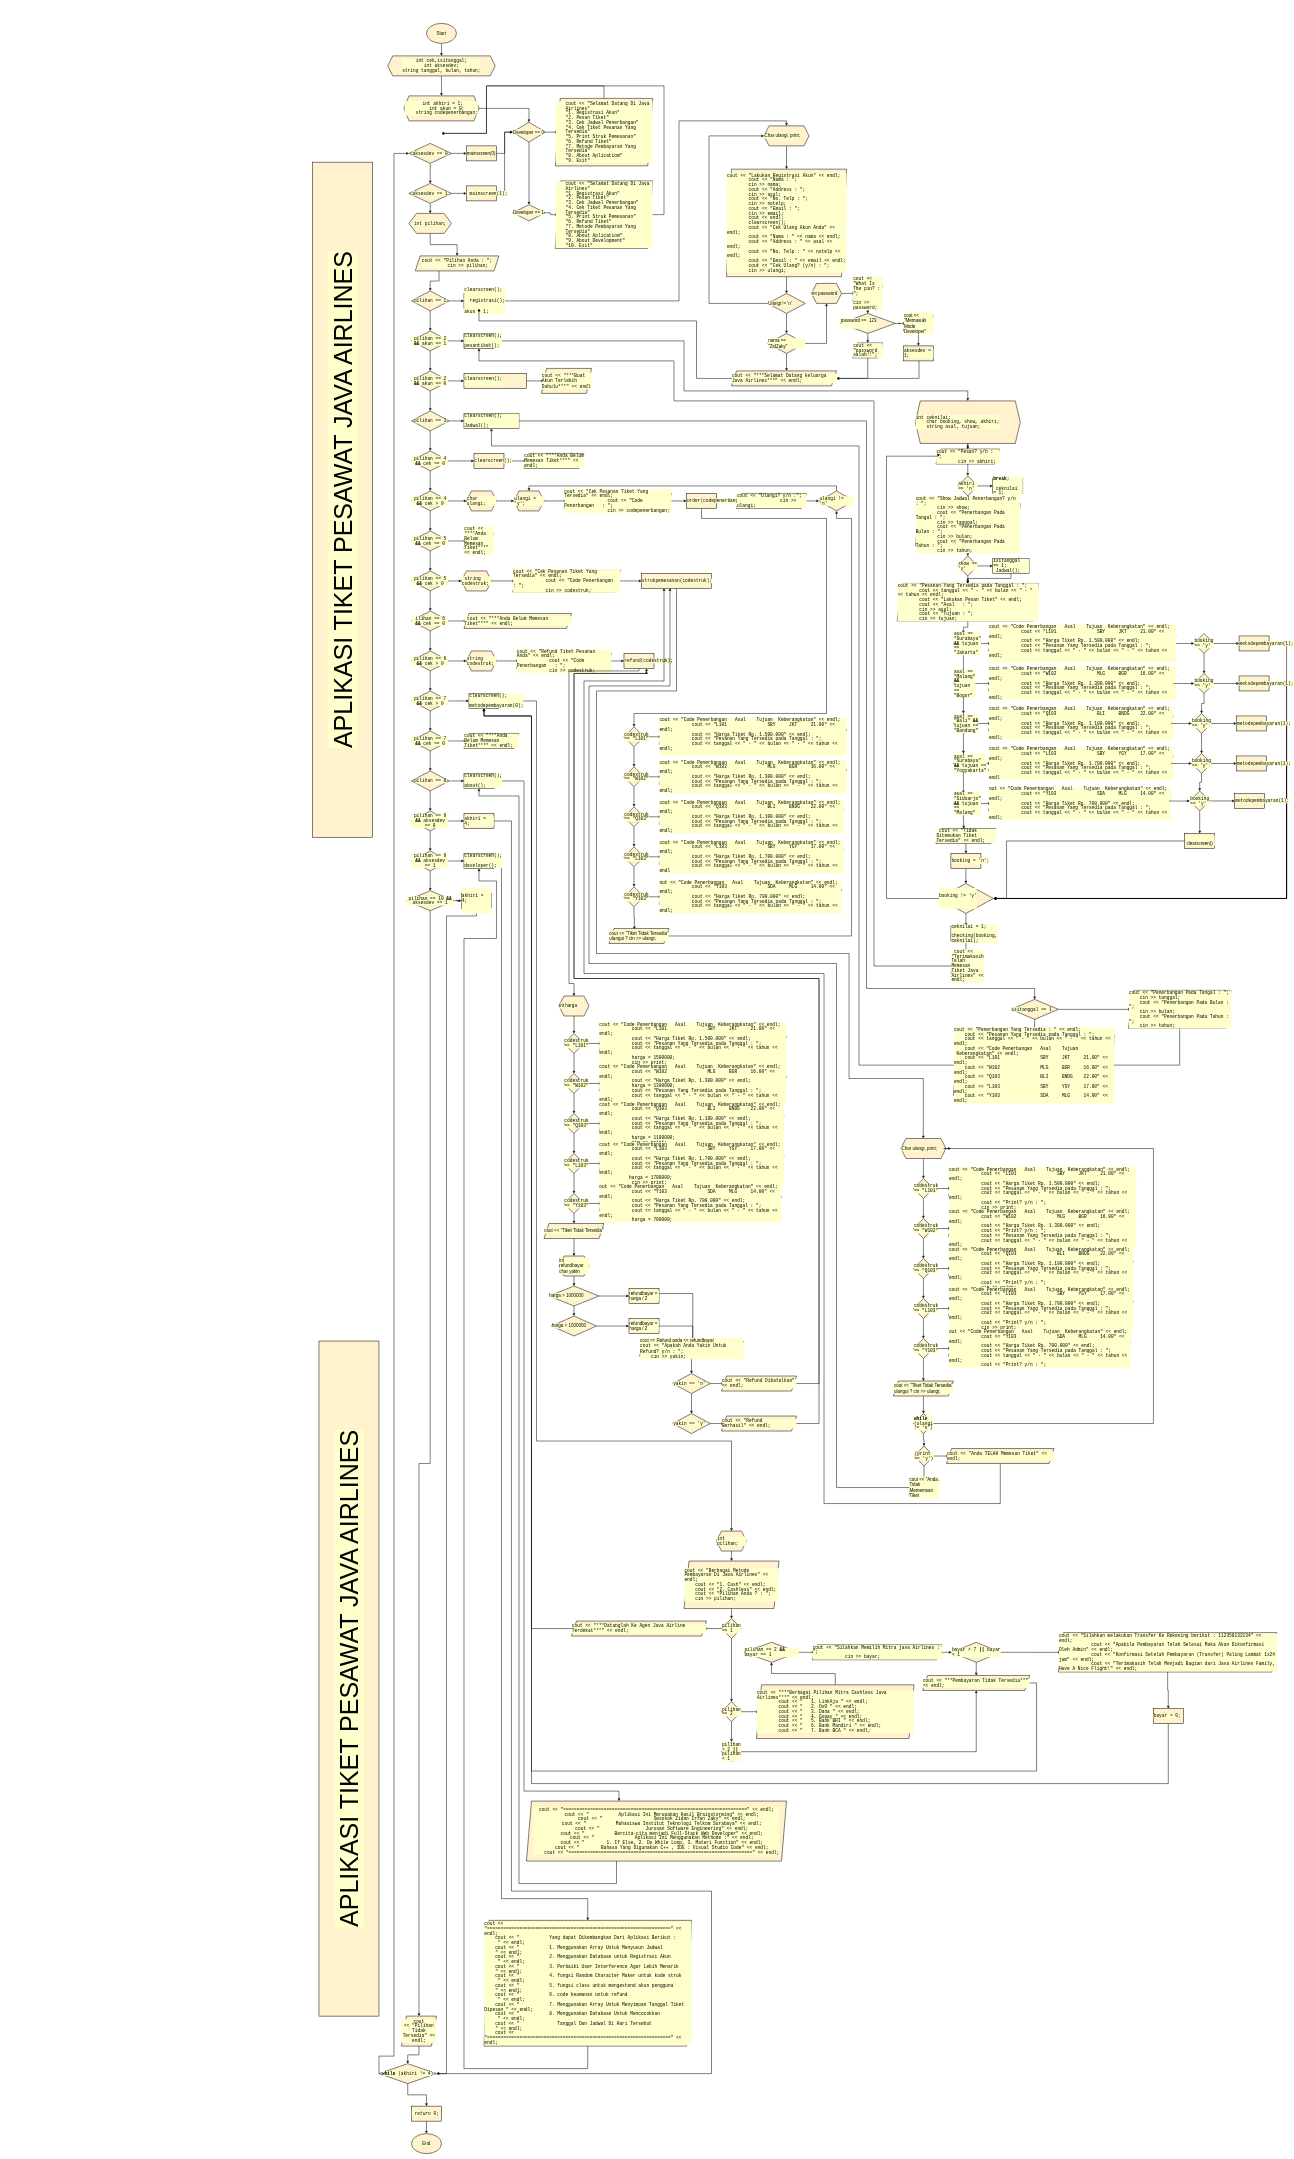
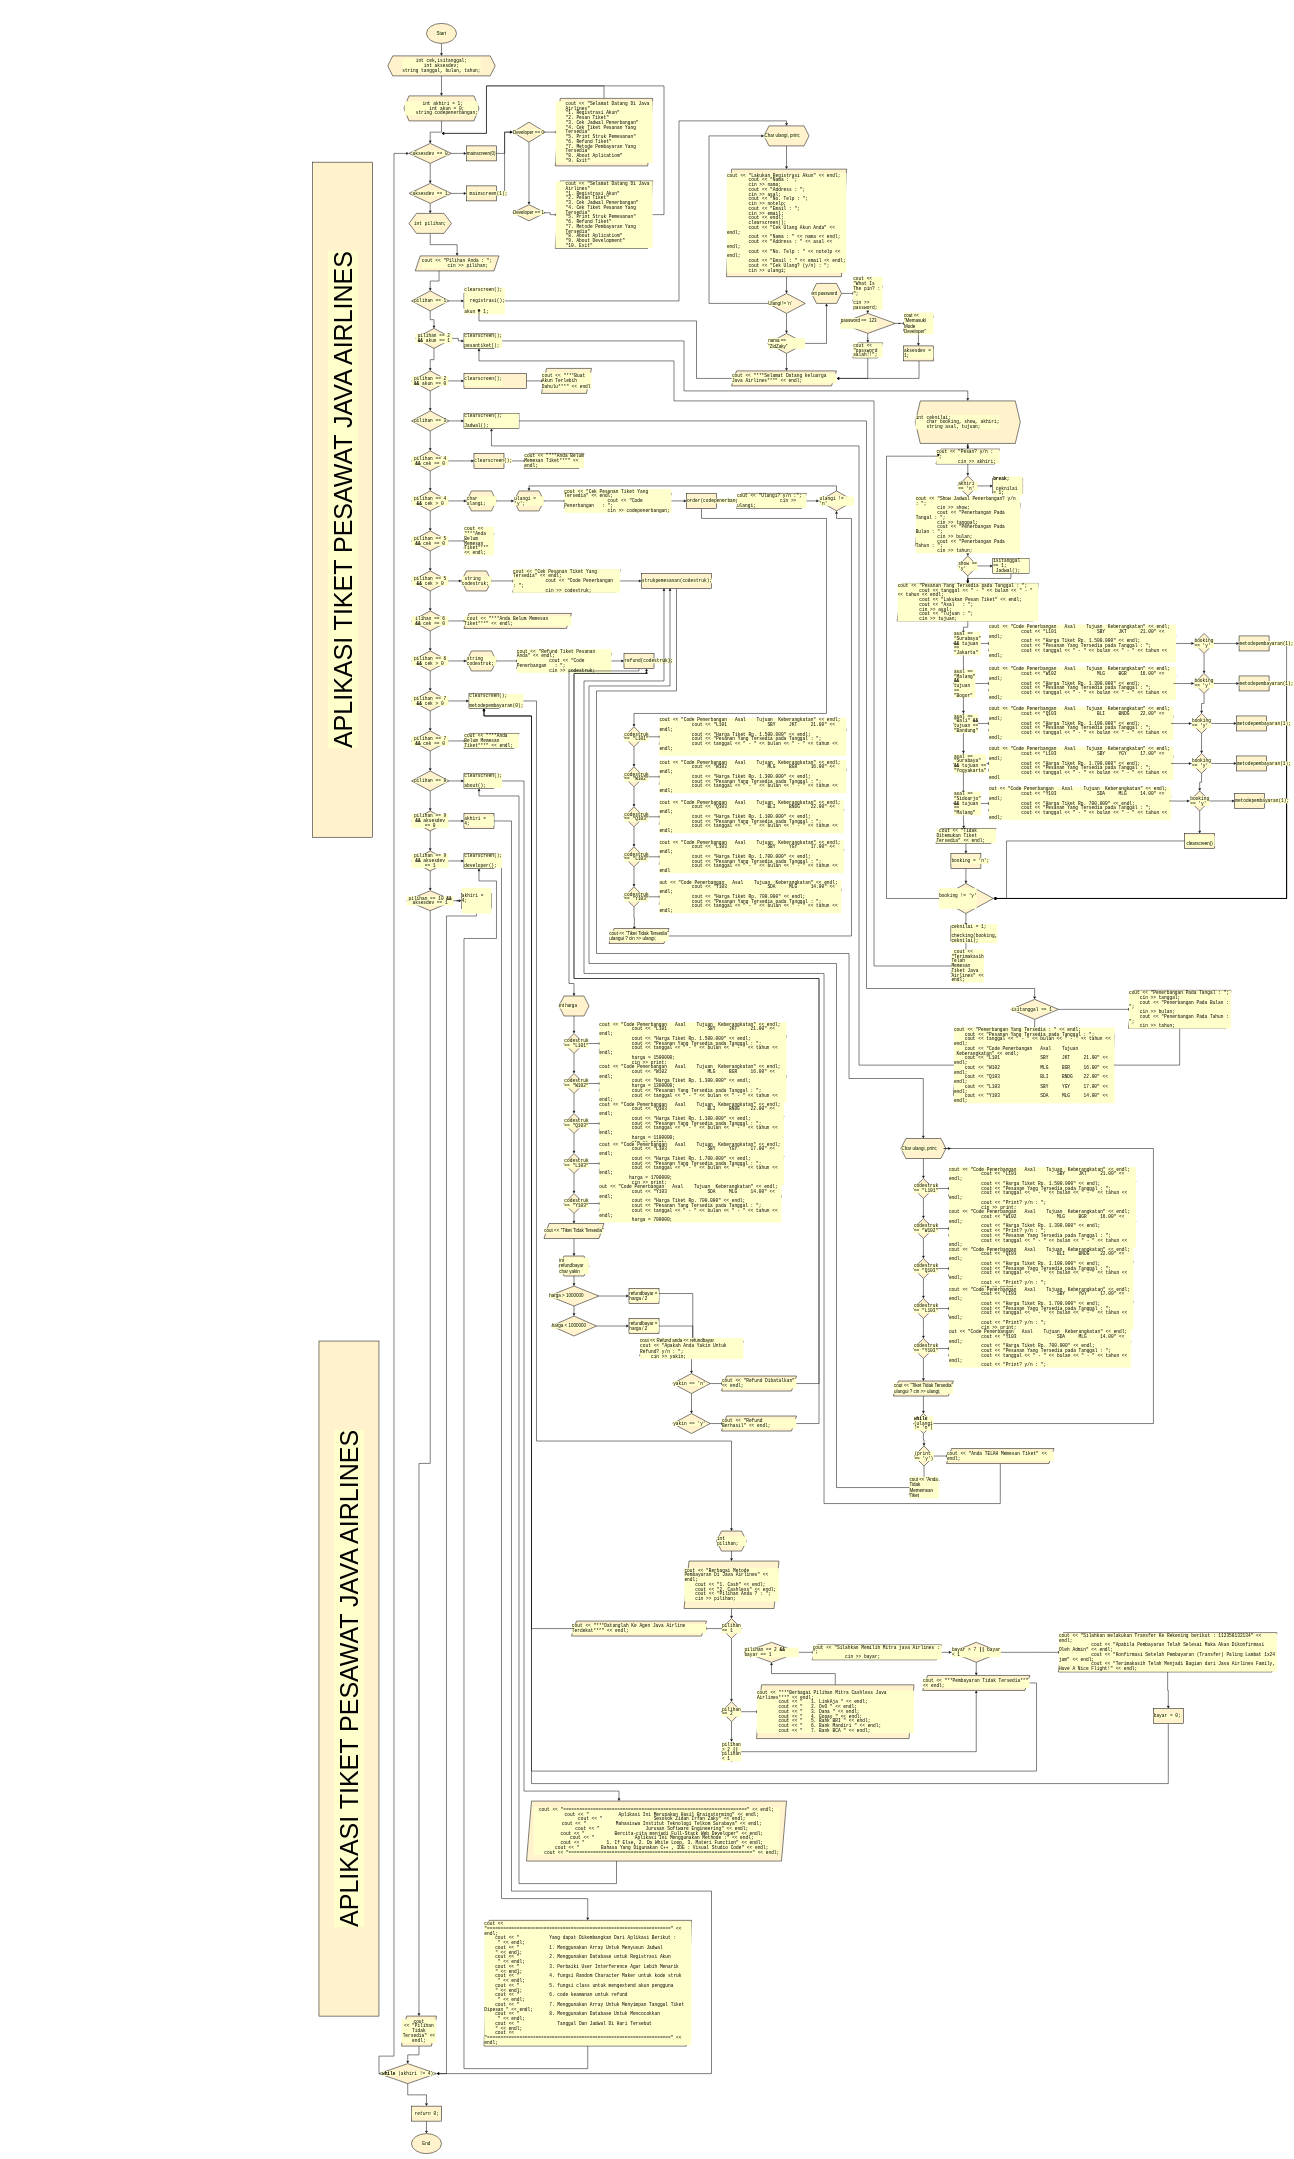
(509, 108) -> (439, 132)
(430, 341) -> (434, 338)
